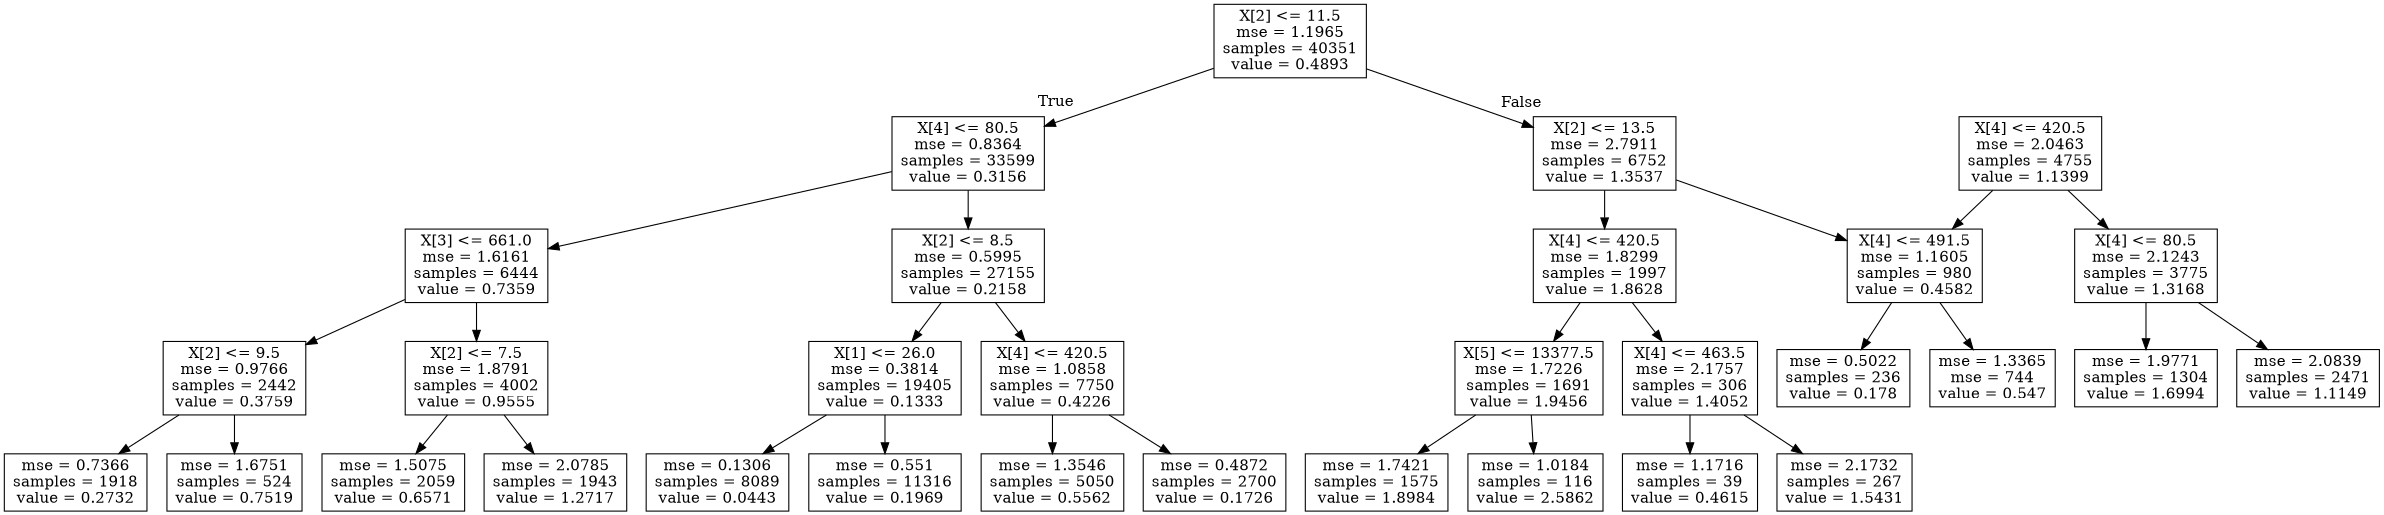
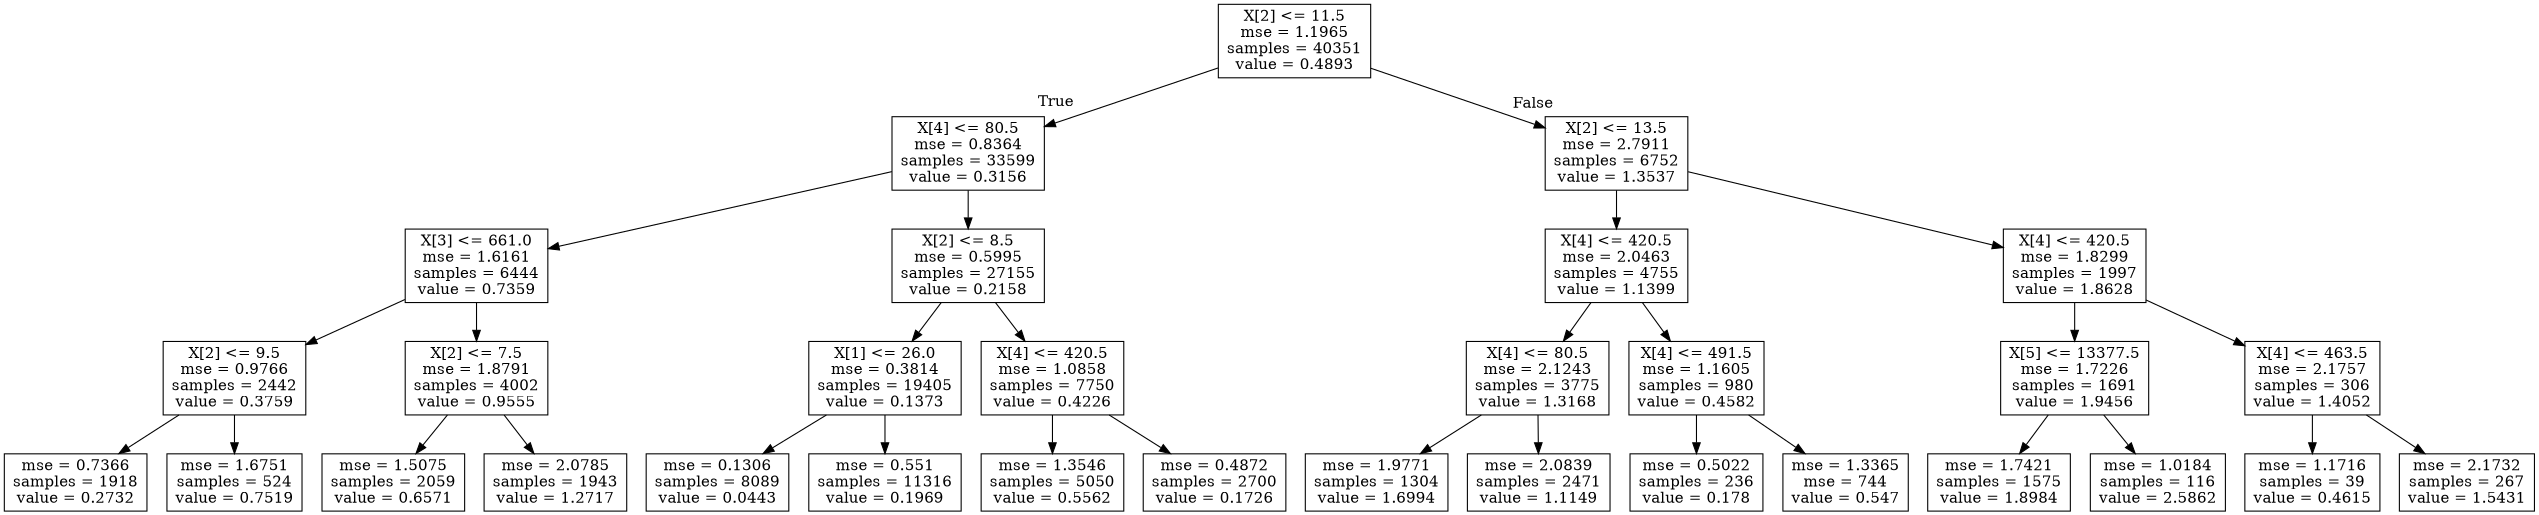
(1756, 208) -> (1617, 204)
(885, 378) -> (885, 378)
